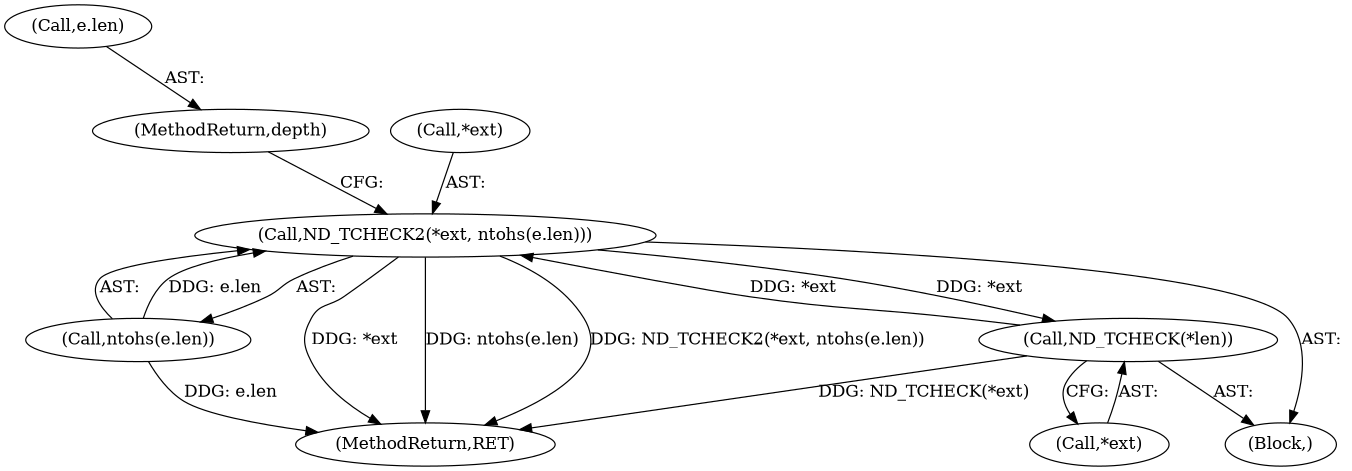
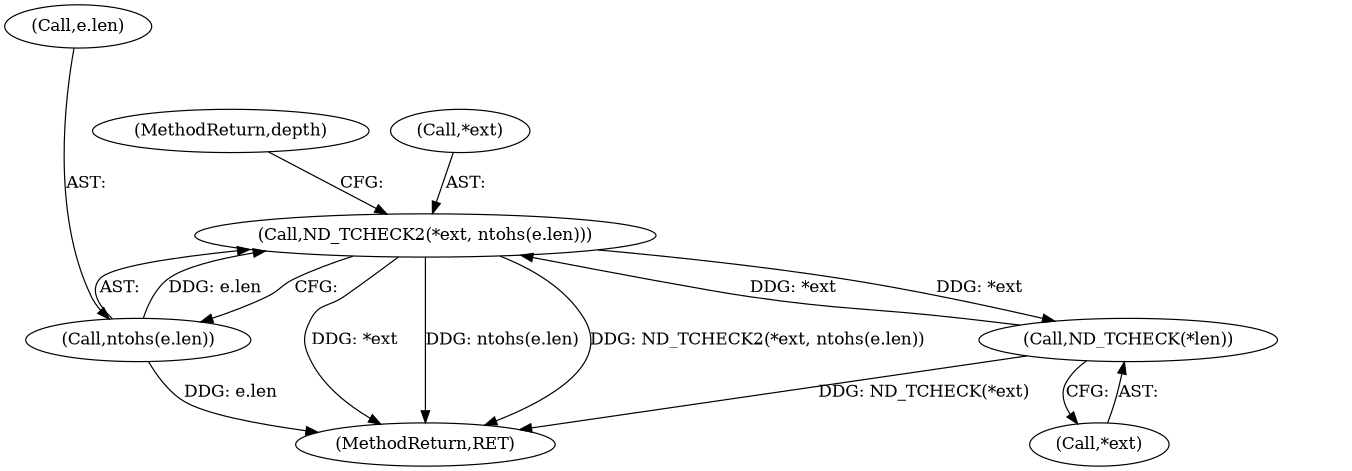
(148, 75) -> (65, 182)
(319, 288) -> (319, 288)
(1281, 445) -> none
